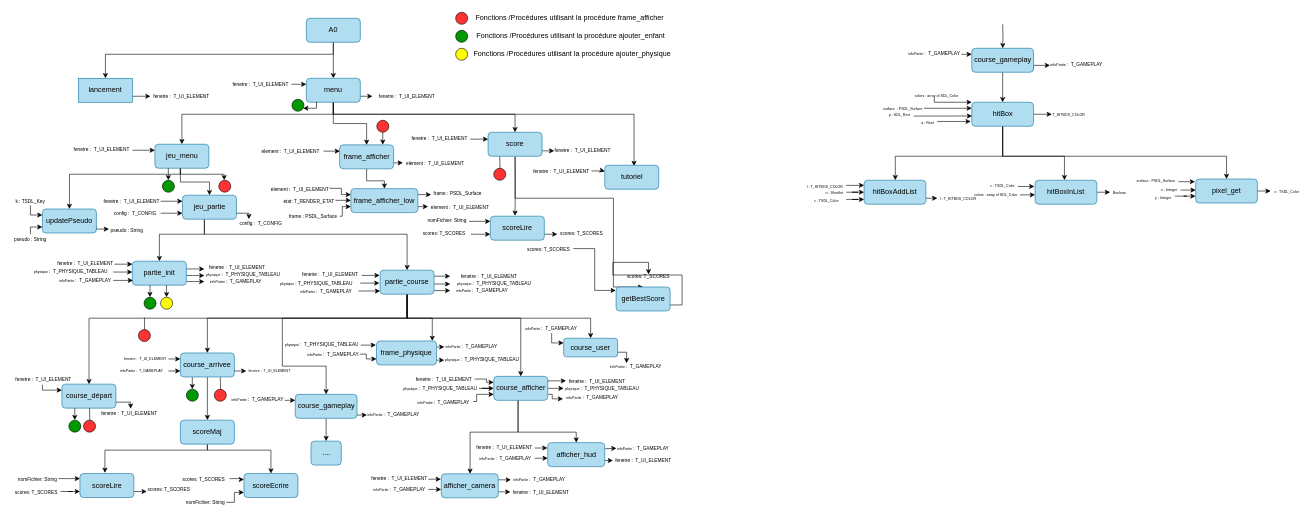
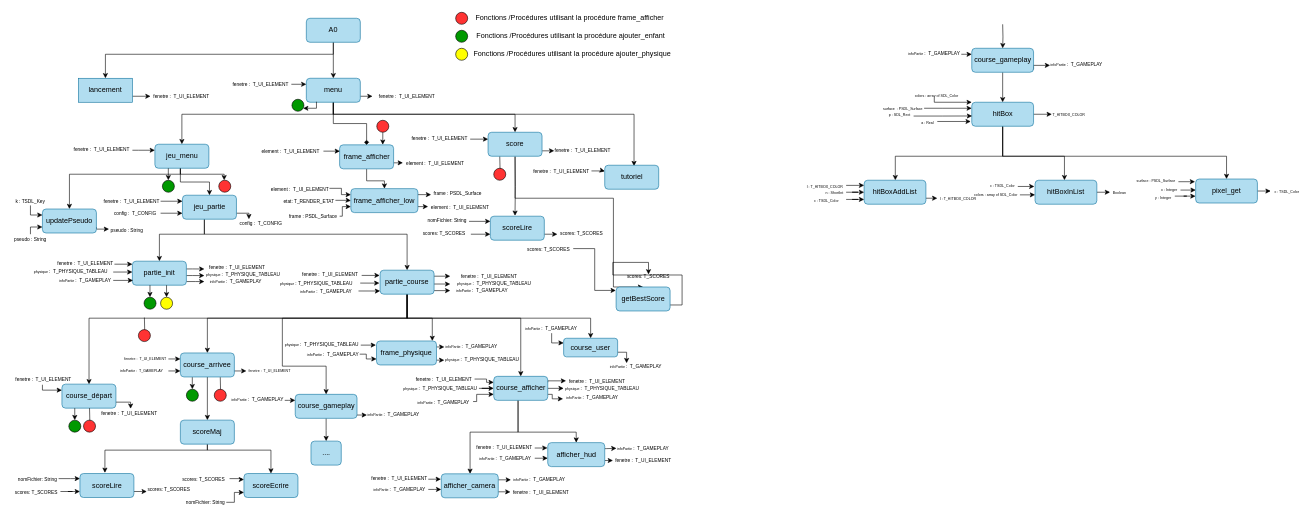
(367, 139) -> (367, 139)
